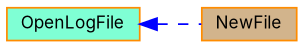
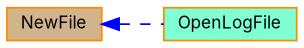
(179, 24) -> (142, 24)
